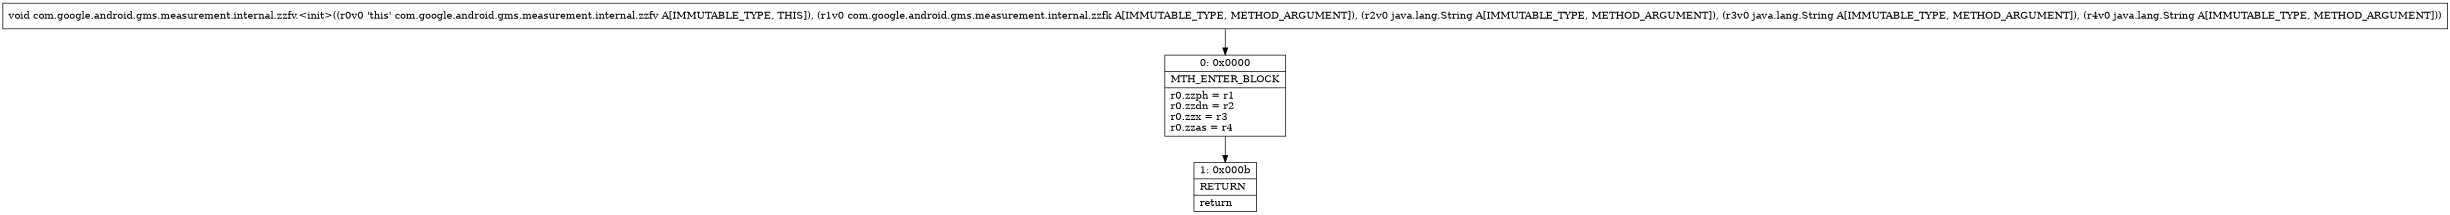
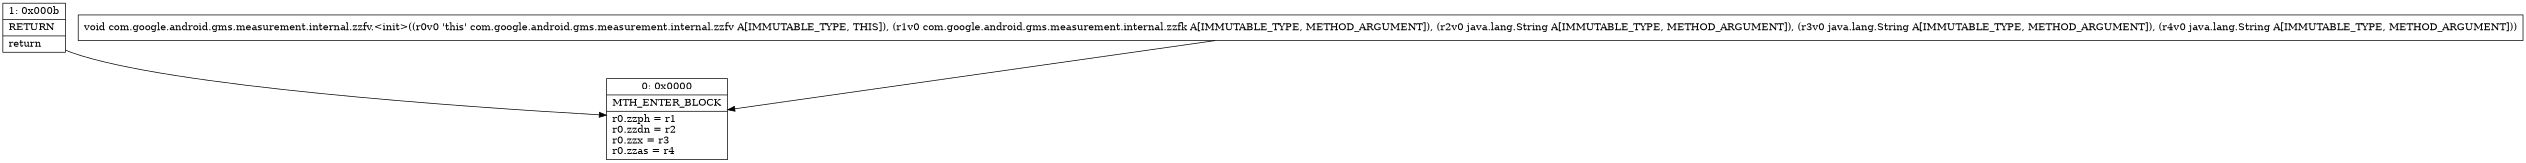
(1225, 146) -> (331, 94)
